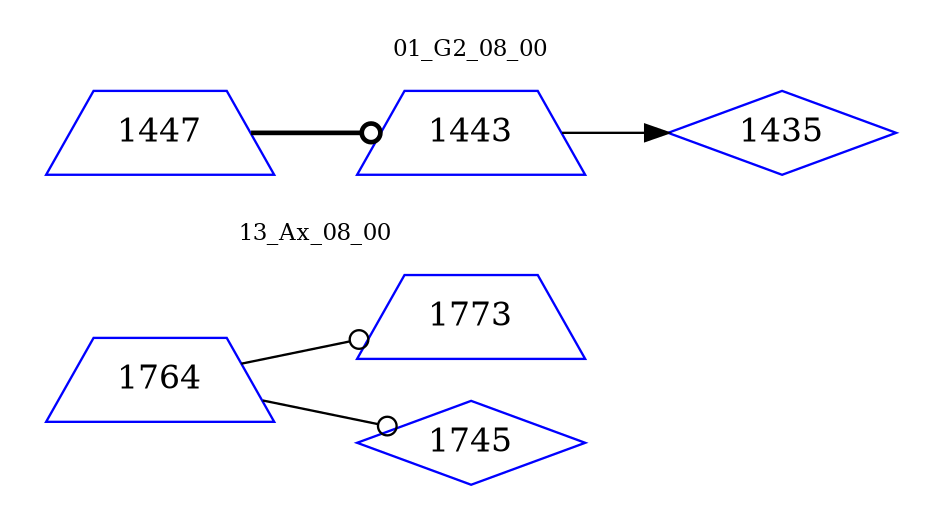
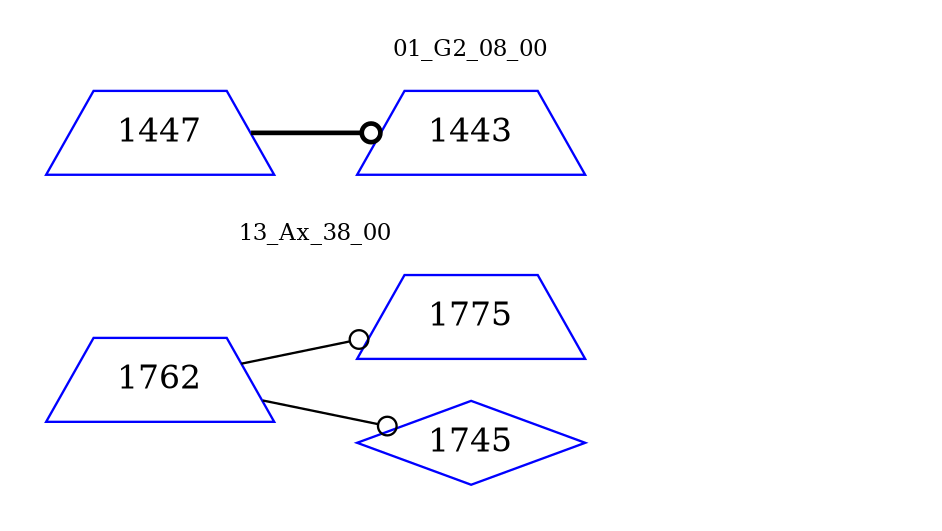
(782, 133) -> none
(316, 234) -> (316, 234)
(471, 317) -> (471, 317)
(160, 380) -> (160, 380)
